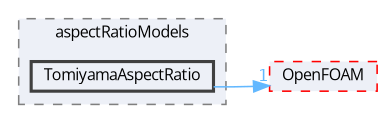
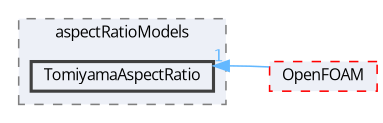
(235, 87) -> (249, 66)
